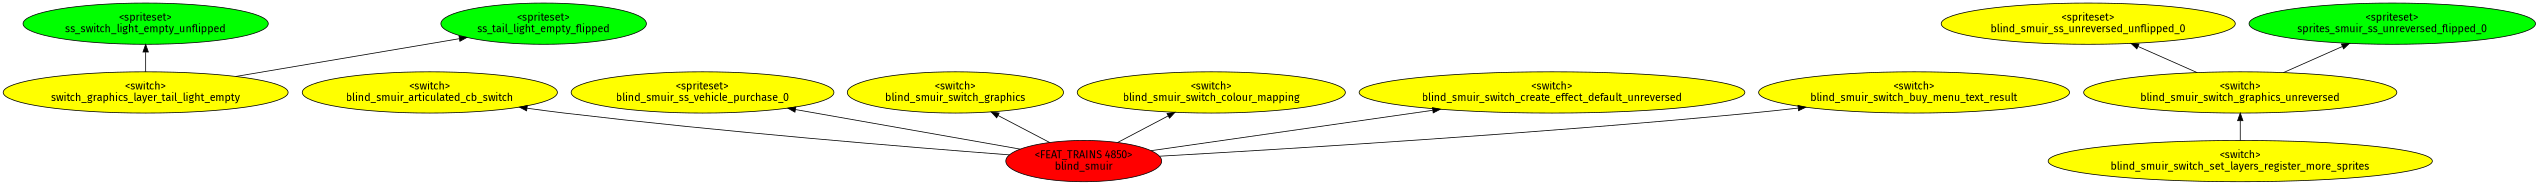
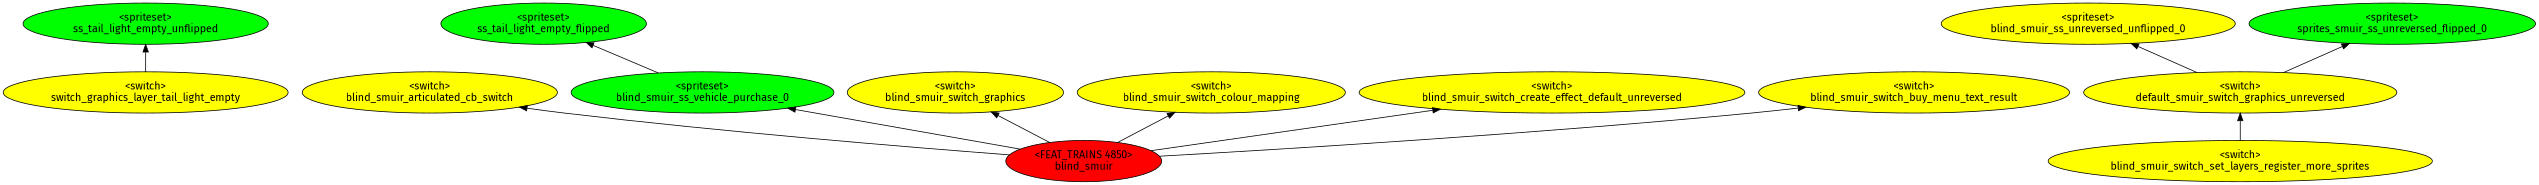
(146, 24) -> (146, 24)
(348, 58) -> (626, 59)
(703, 92) -> (703, 92)
(2240, 92) -> (2240, 92)
